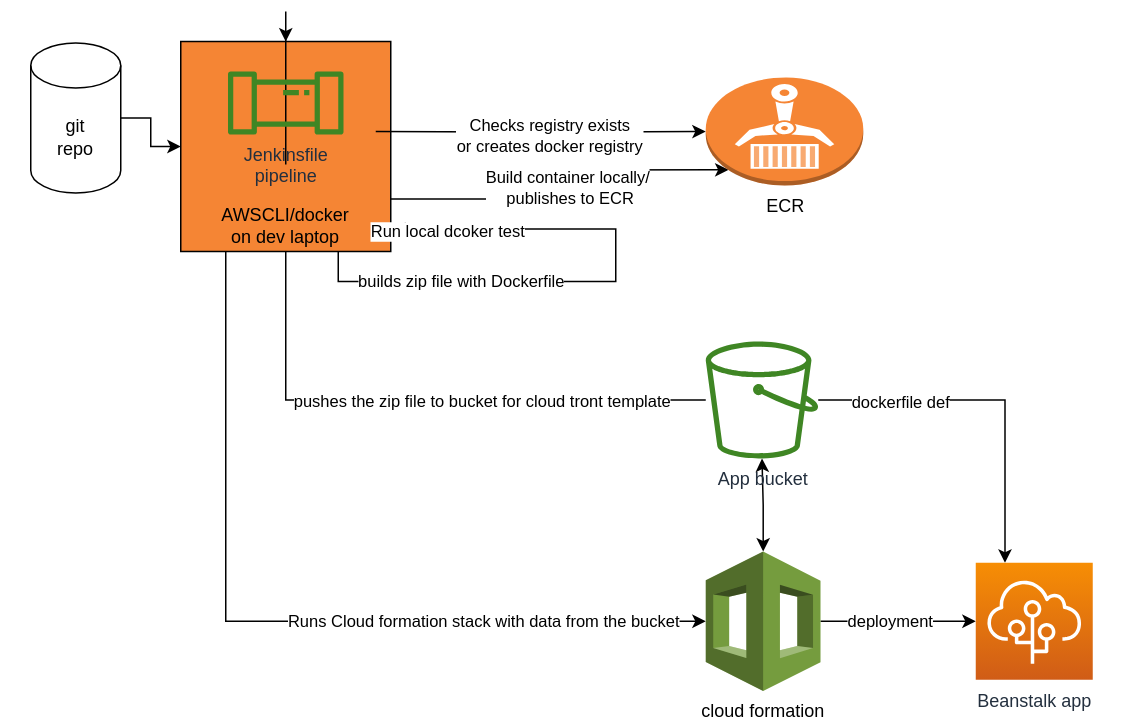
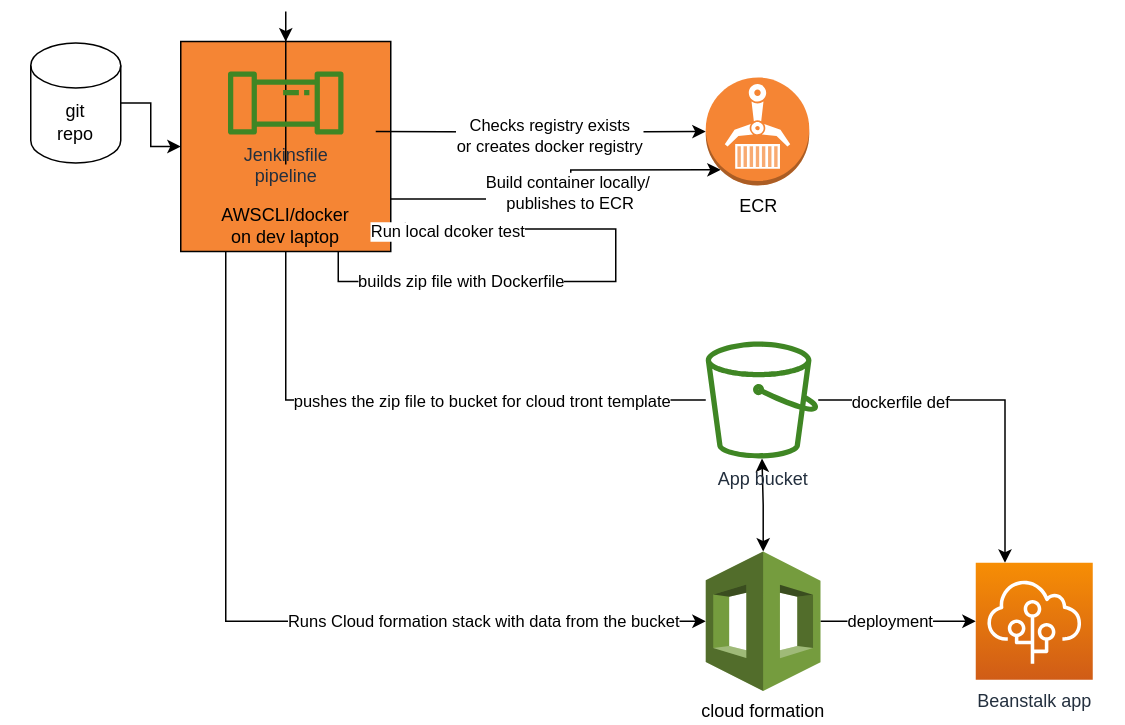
(76, 118) -> (76, 103)
(785, 131) -> (758, 131)
